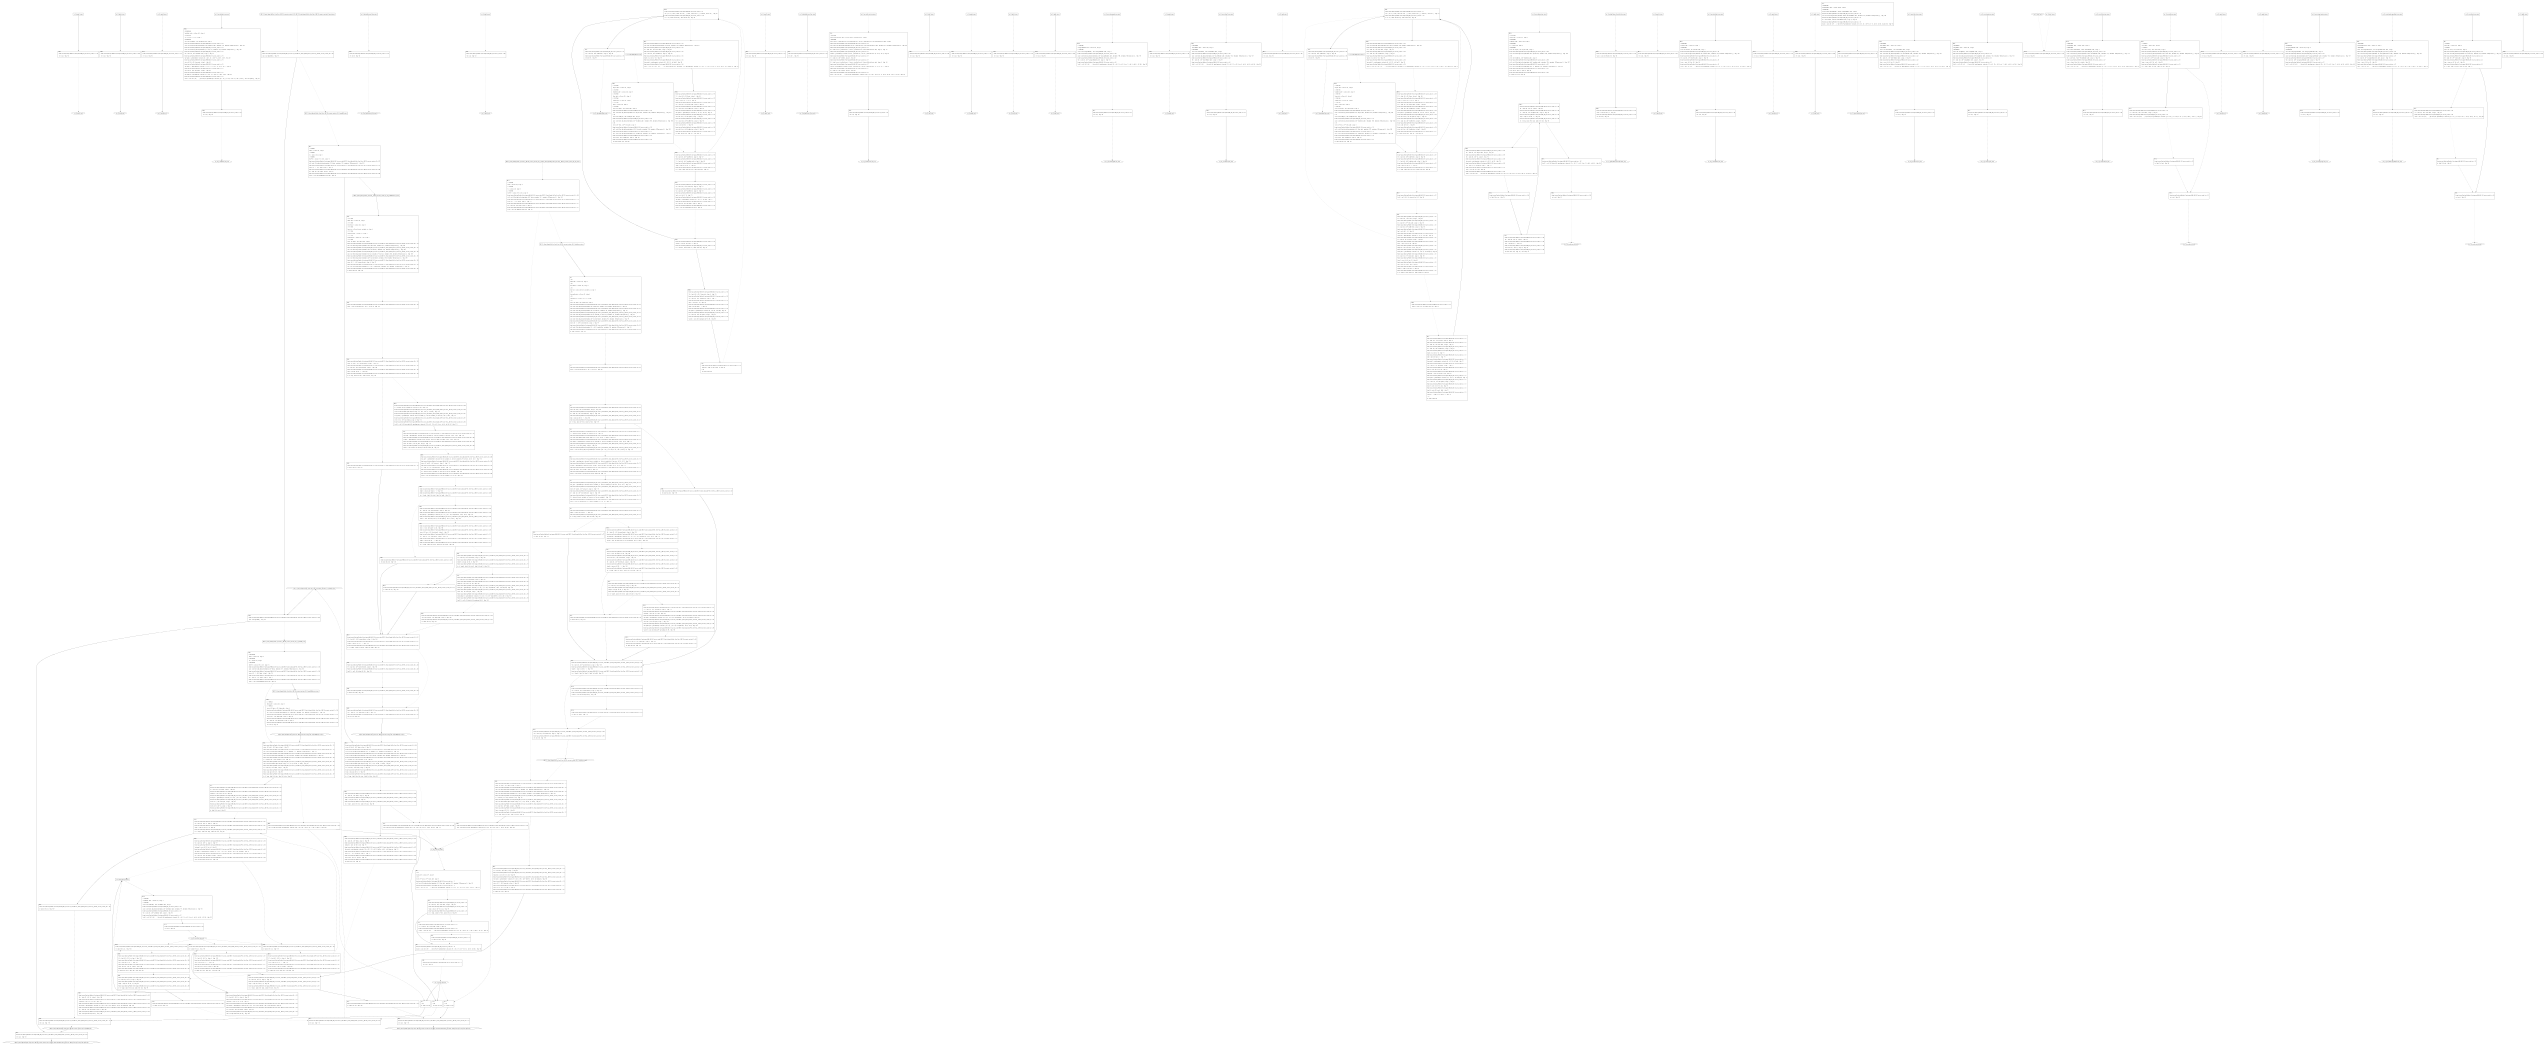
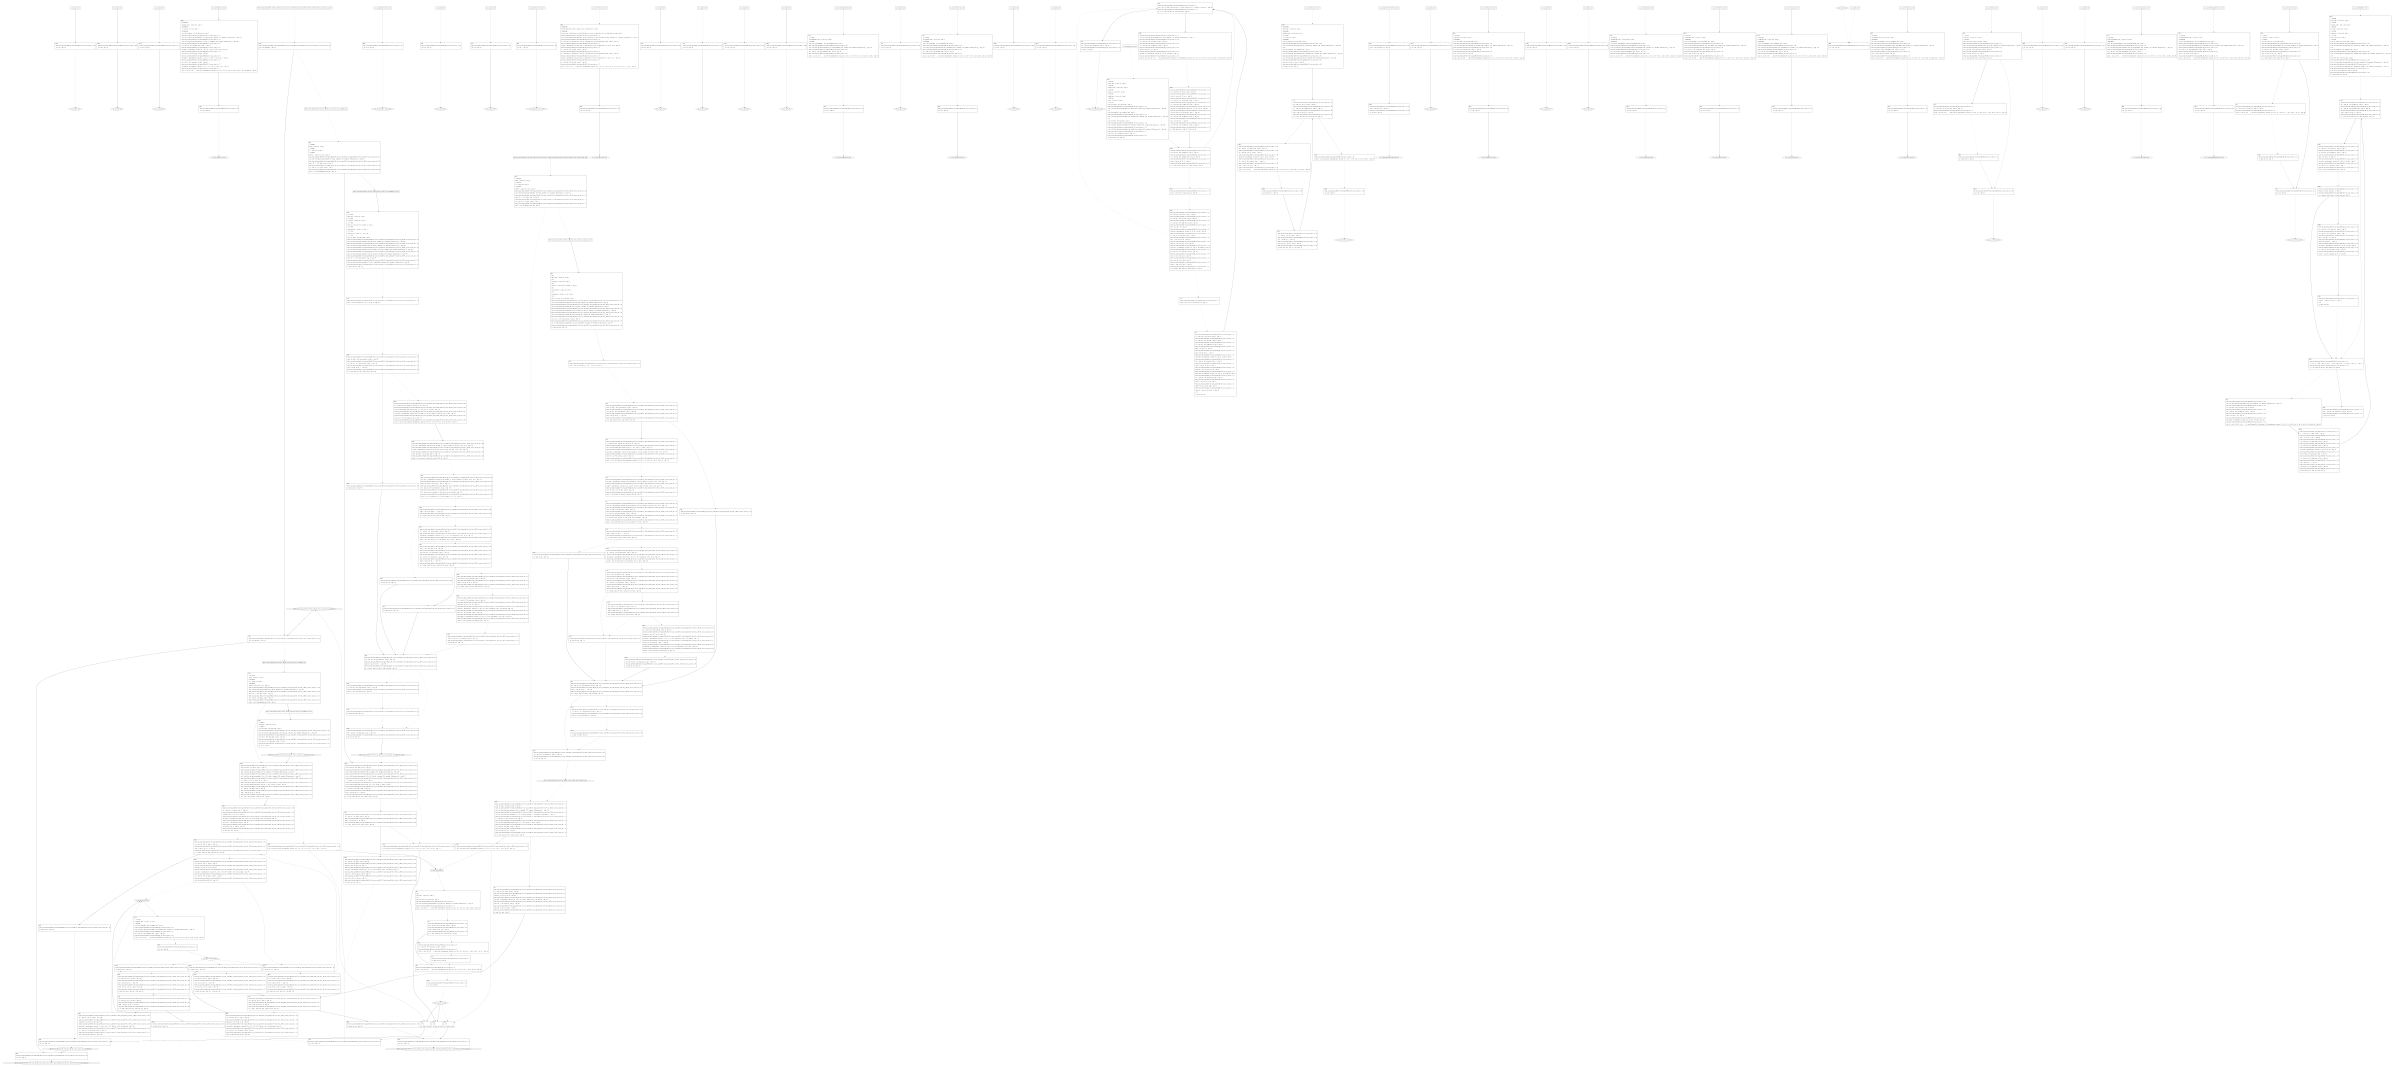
none -> (1646, 8)
none -> (1014, 109)
(600, 113) -> none
